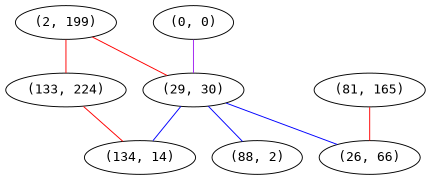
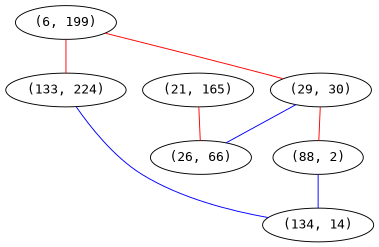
(66, 22) -> (66, 22)
(193, 22) -> none
(370, 90) -> (198, 90)
(103, 124) -> (159, 184)
(167, 124) -> (318, 191)
(225, 124) -> (320, 124)
